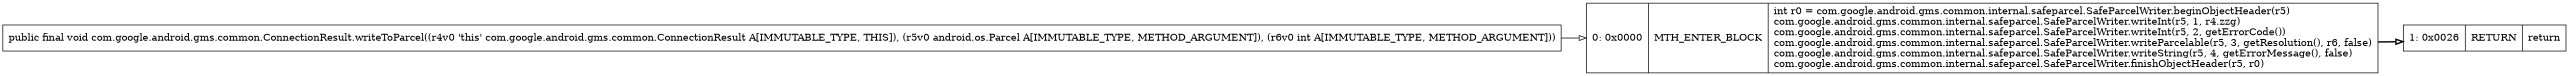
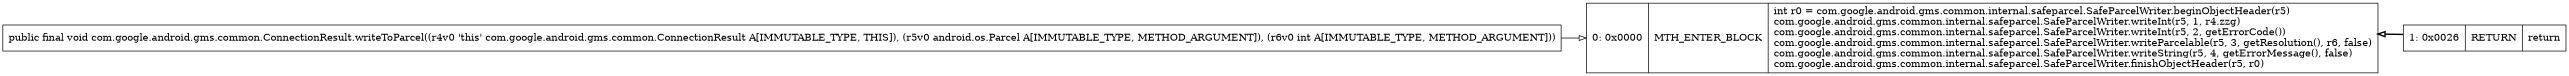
(2387, 42) -> (2394, 34)
